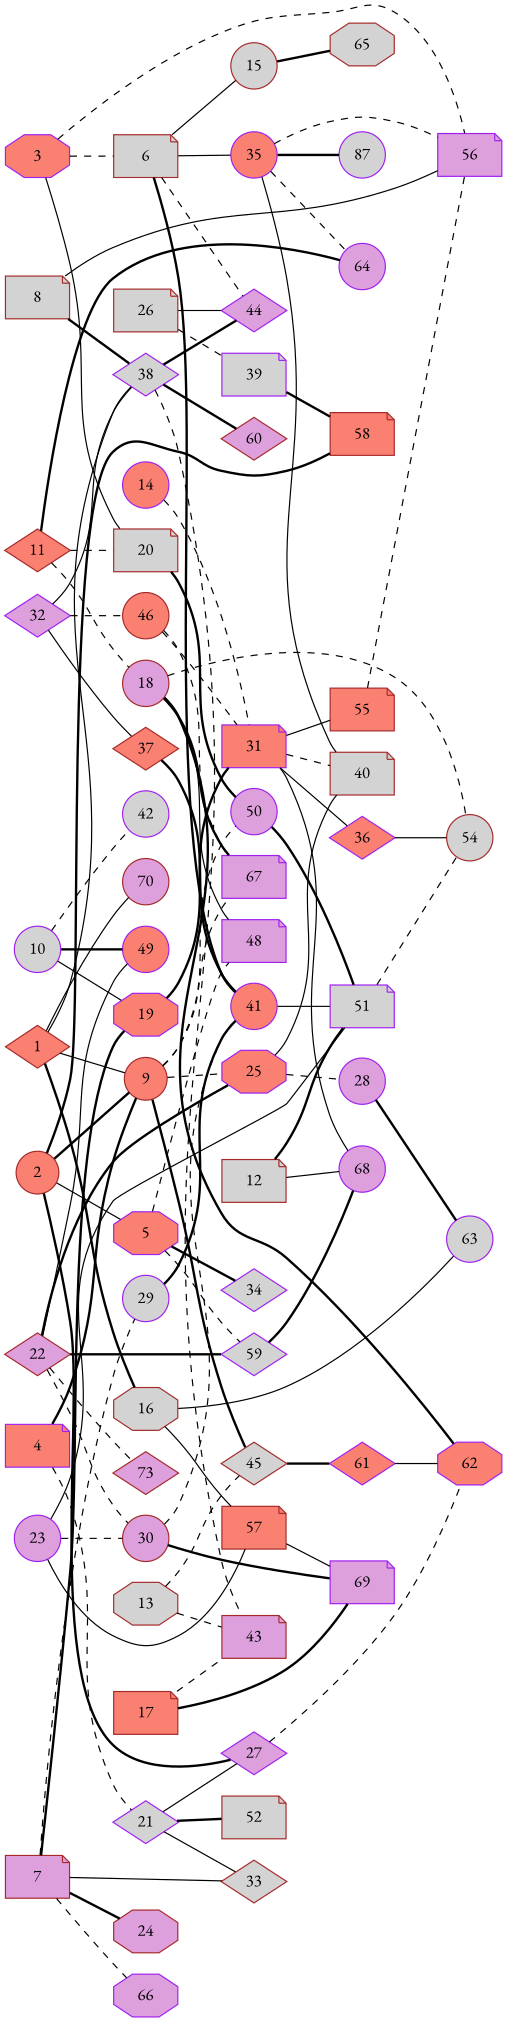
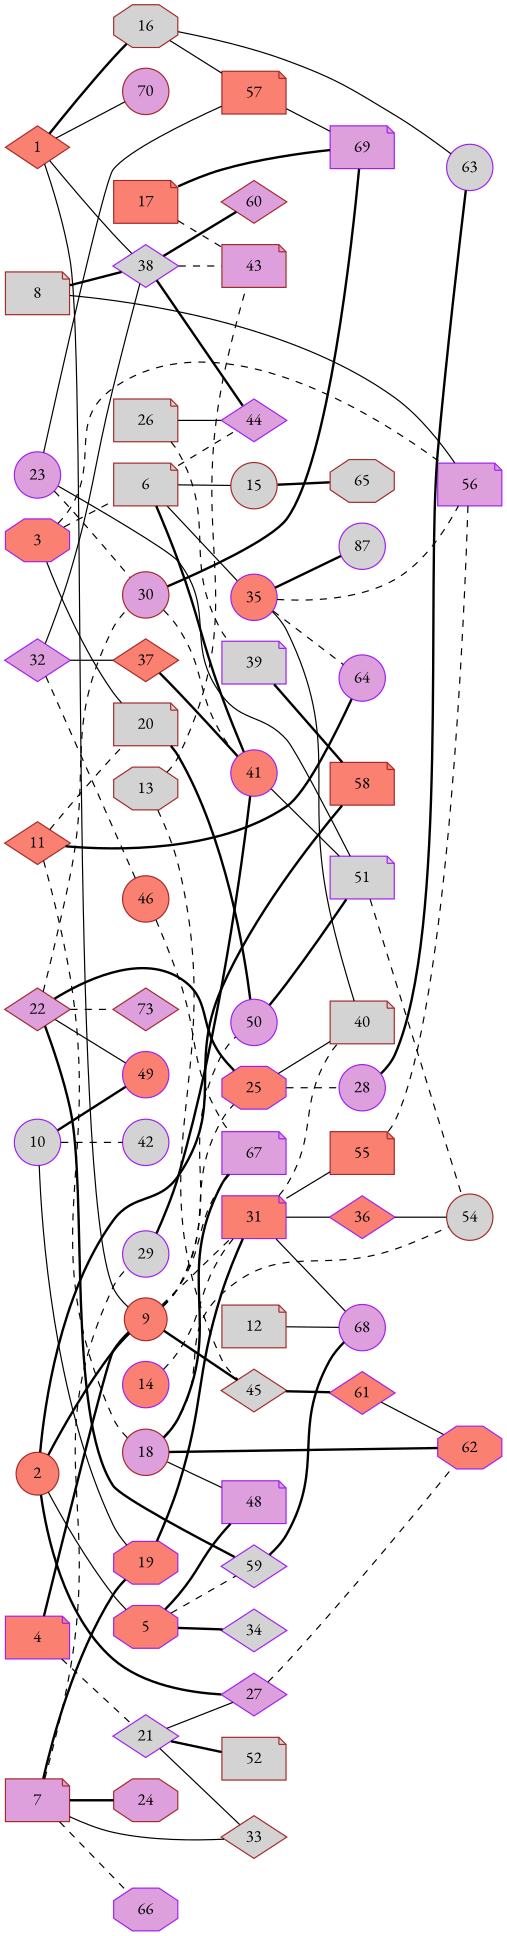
(219, 701) -> (208, 1260)
(309, 1094) -> none
(174, 1129) -> (198, 1567)
